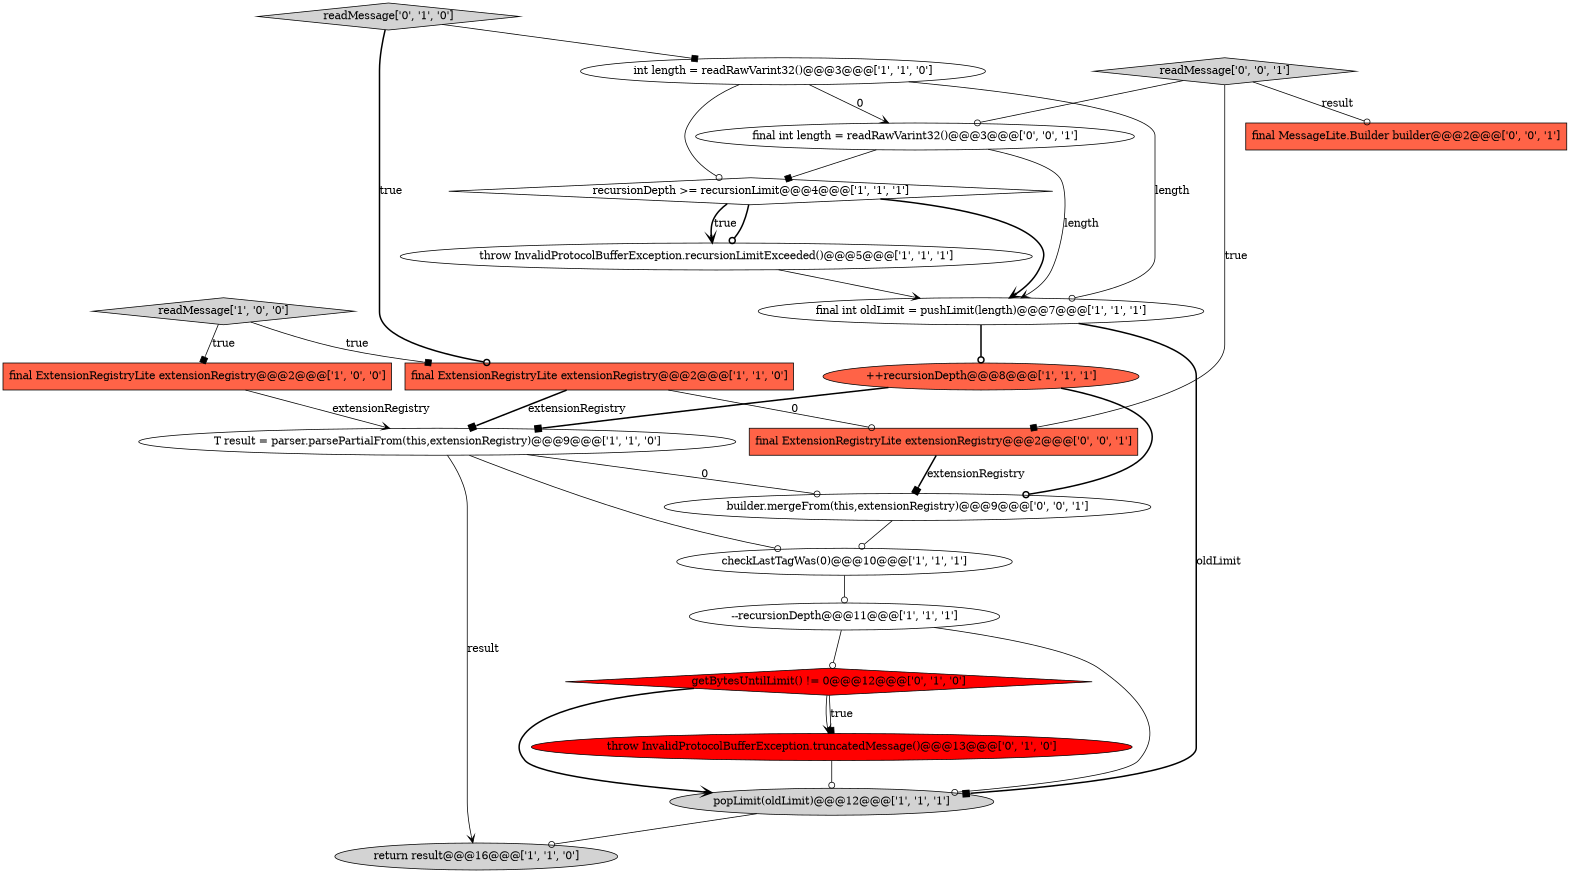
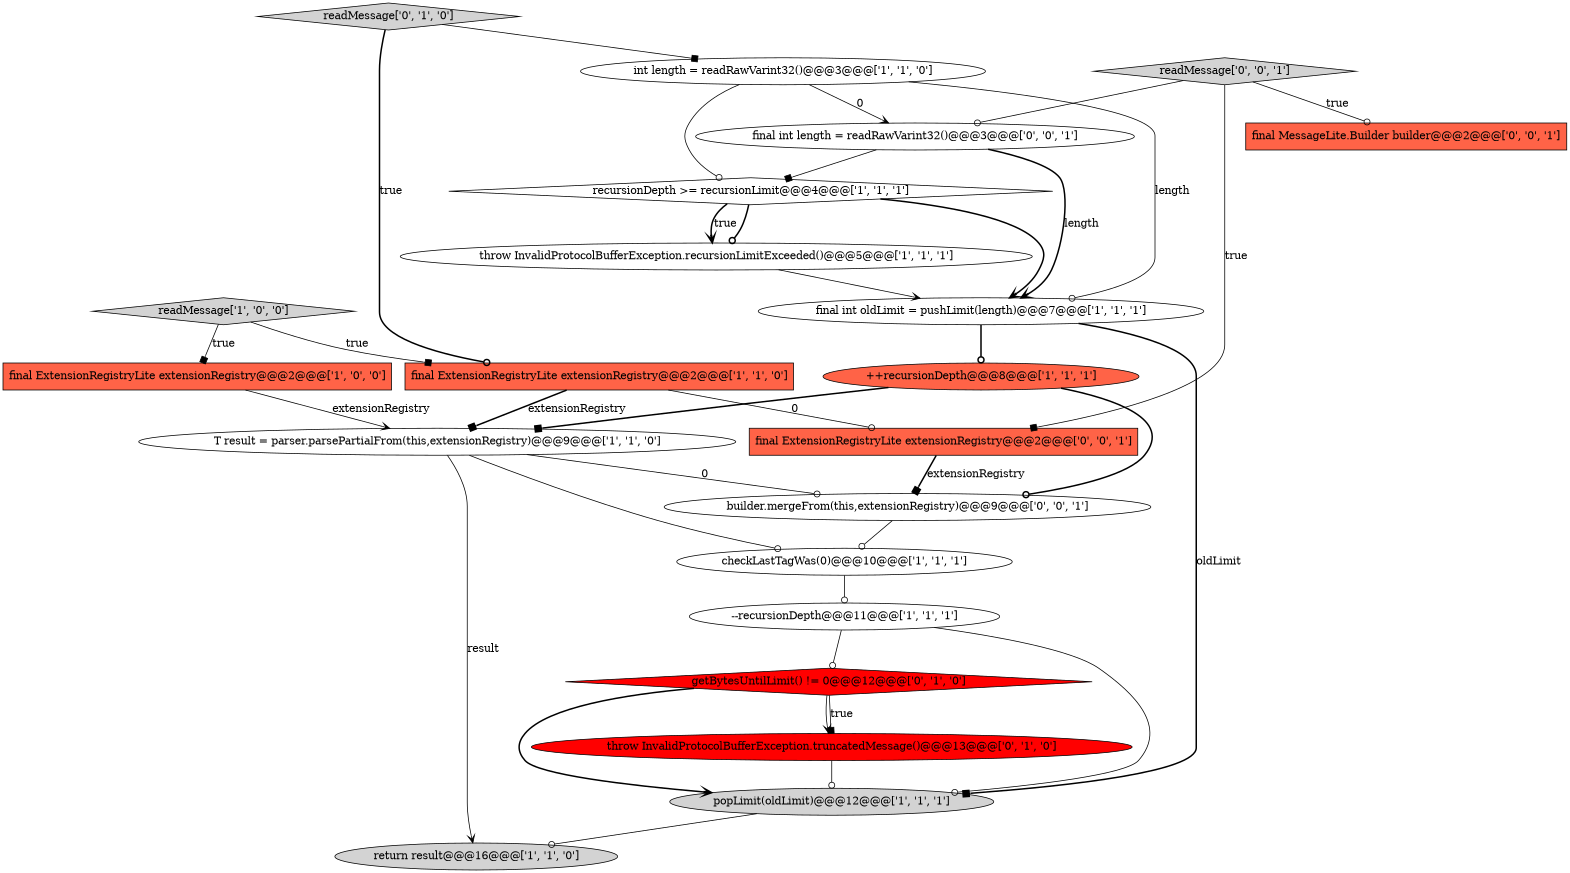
(1338, 104) -> (1338, 104)
(1065, 203) -> (1065, 203)
